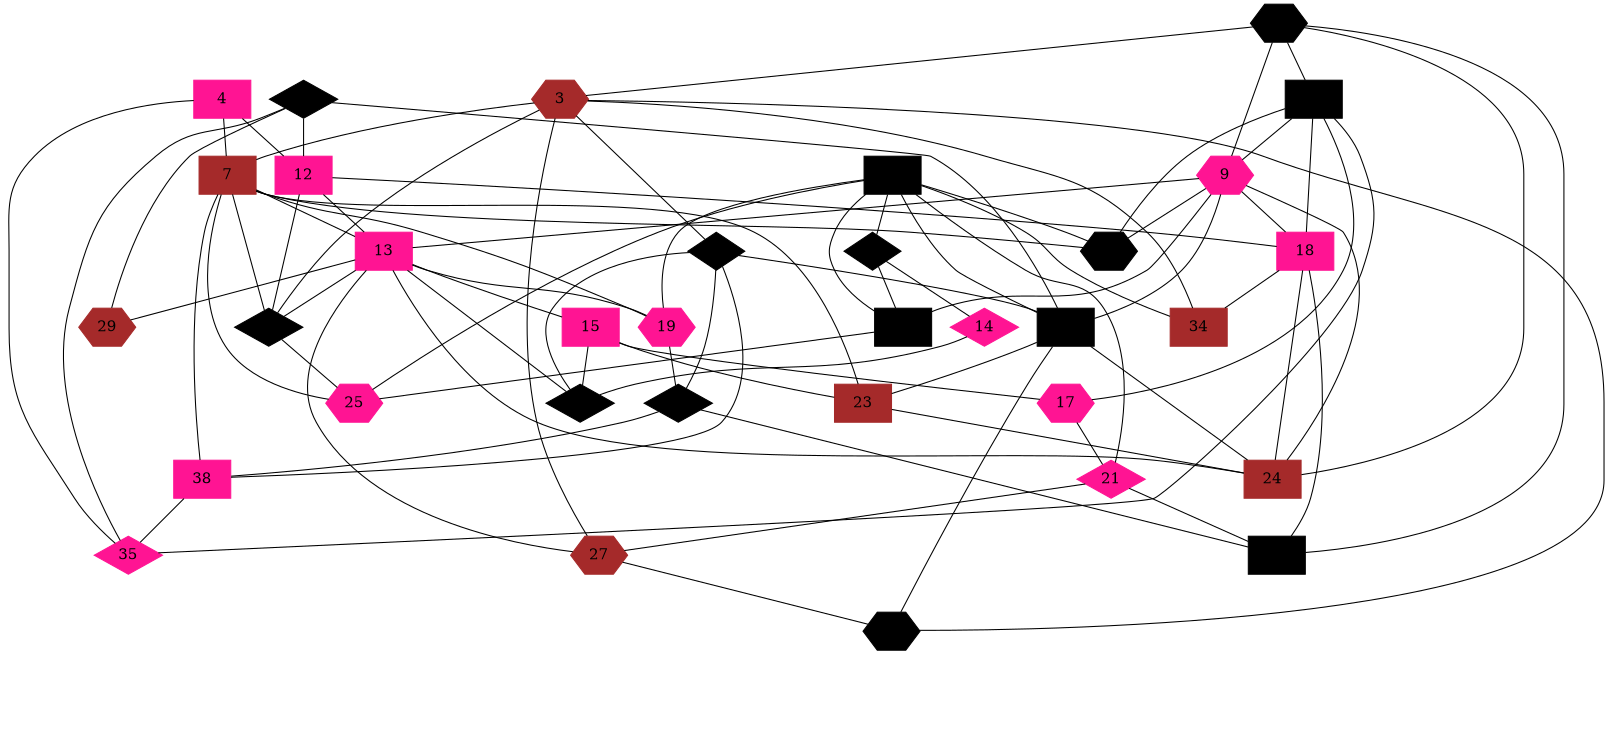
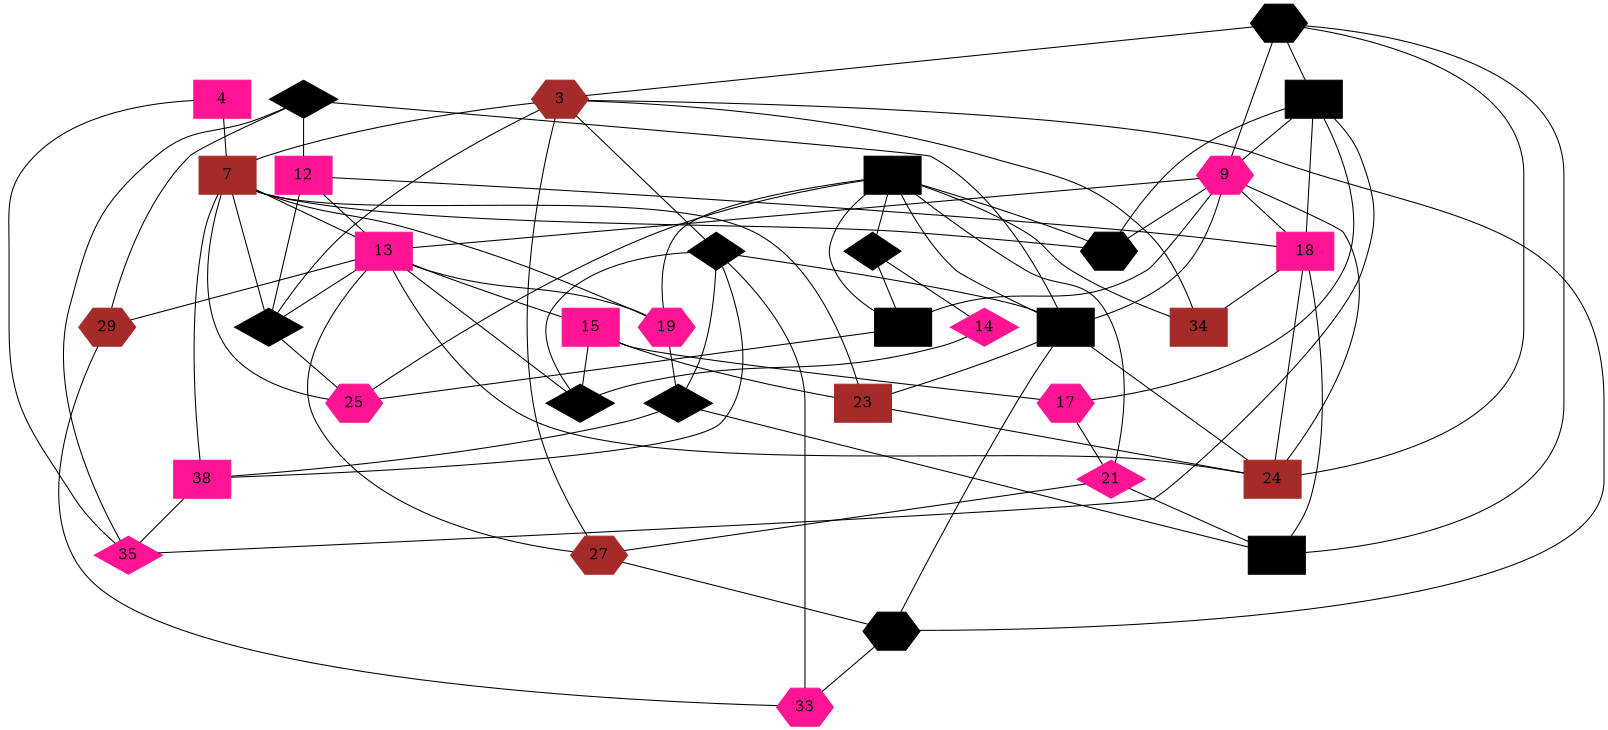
(263, 137) -> none
none -> (805, 707)
